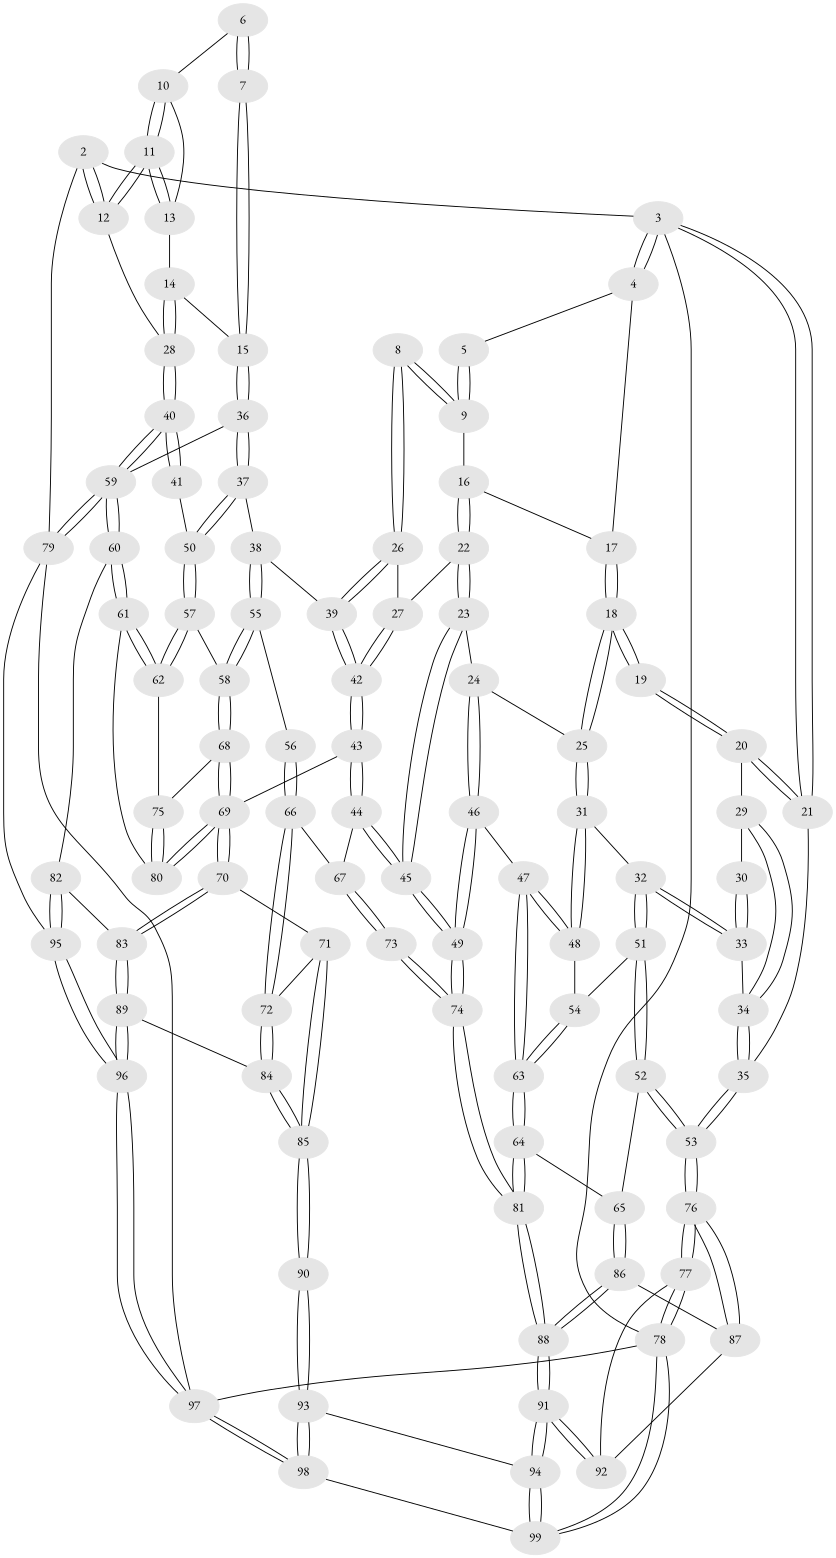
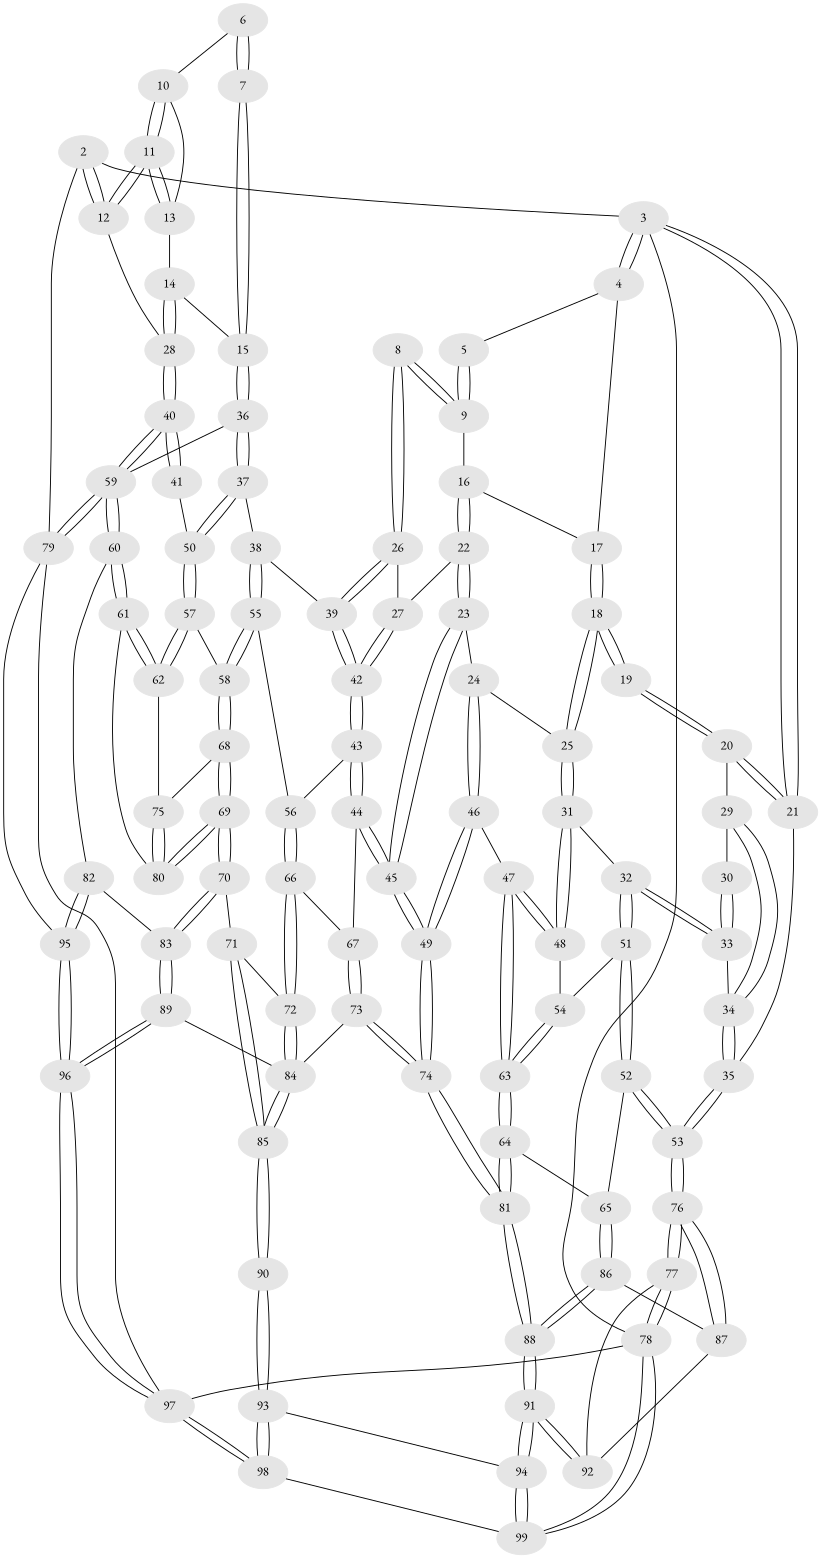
(291, 779) -> (324, 779)
none -> (324, 1043)
